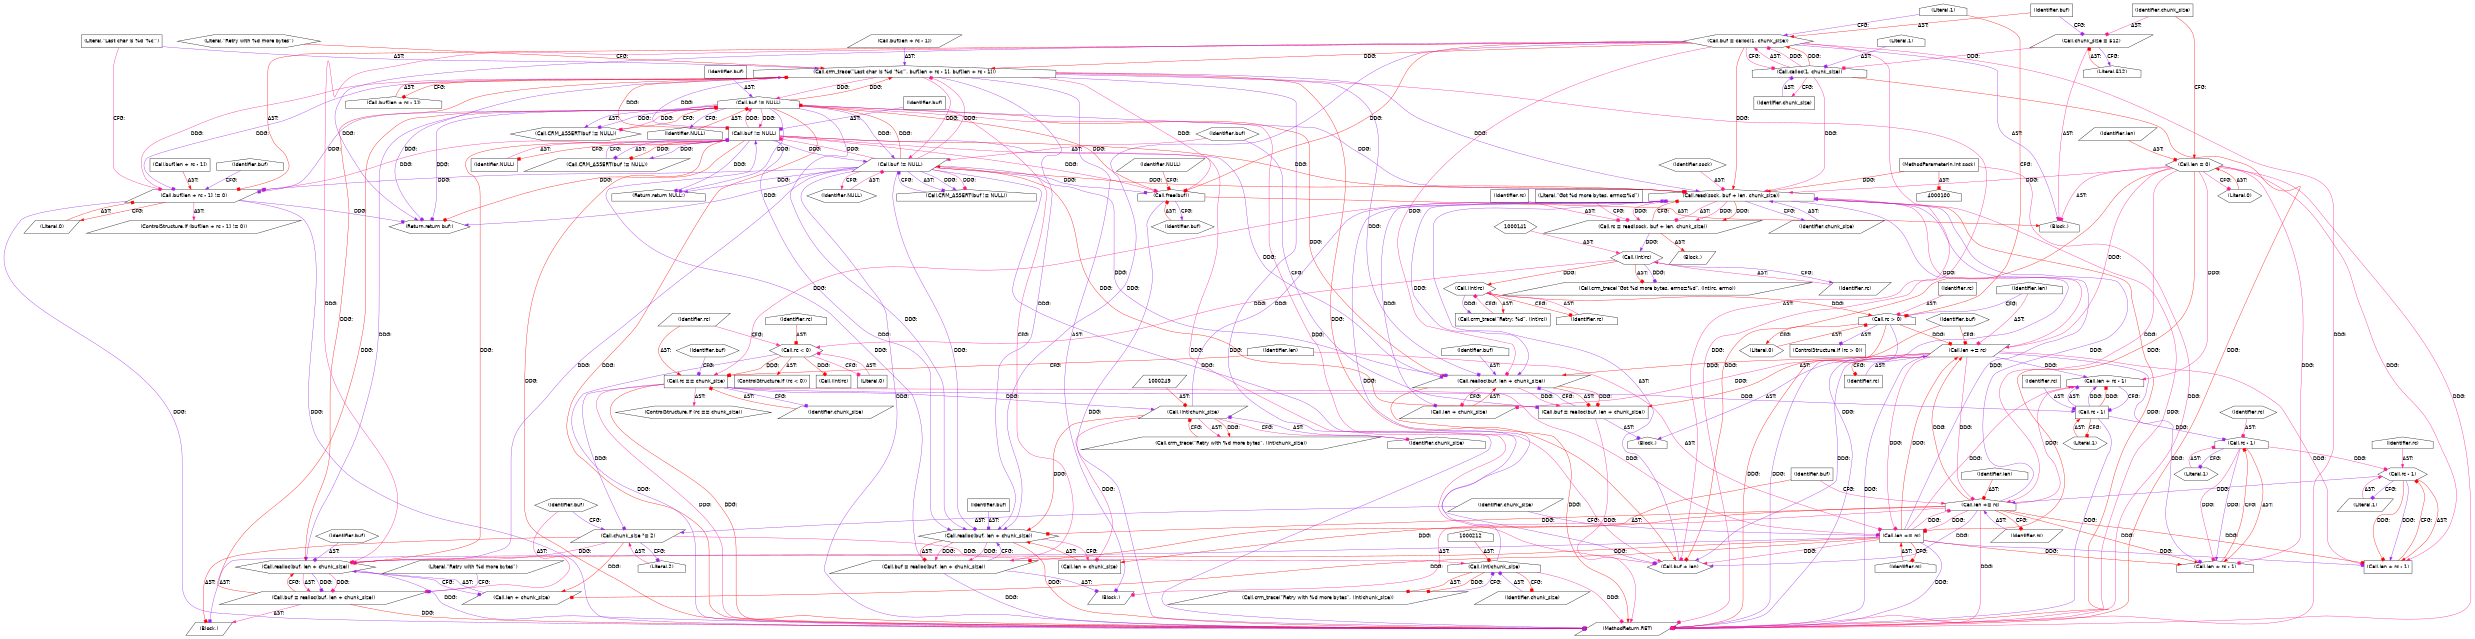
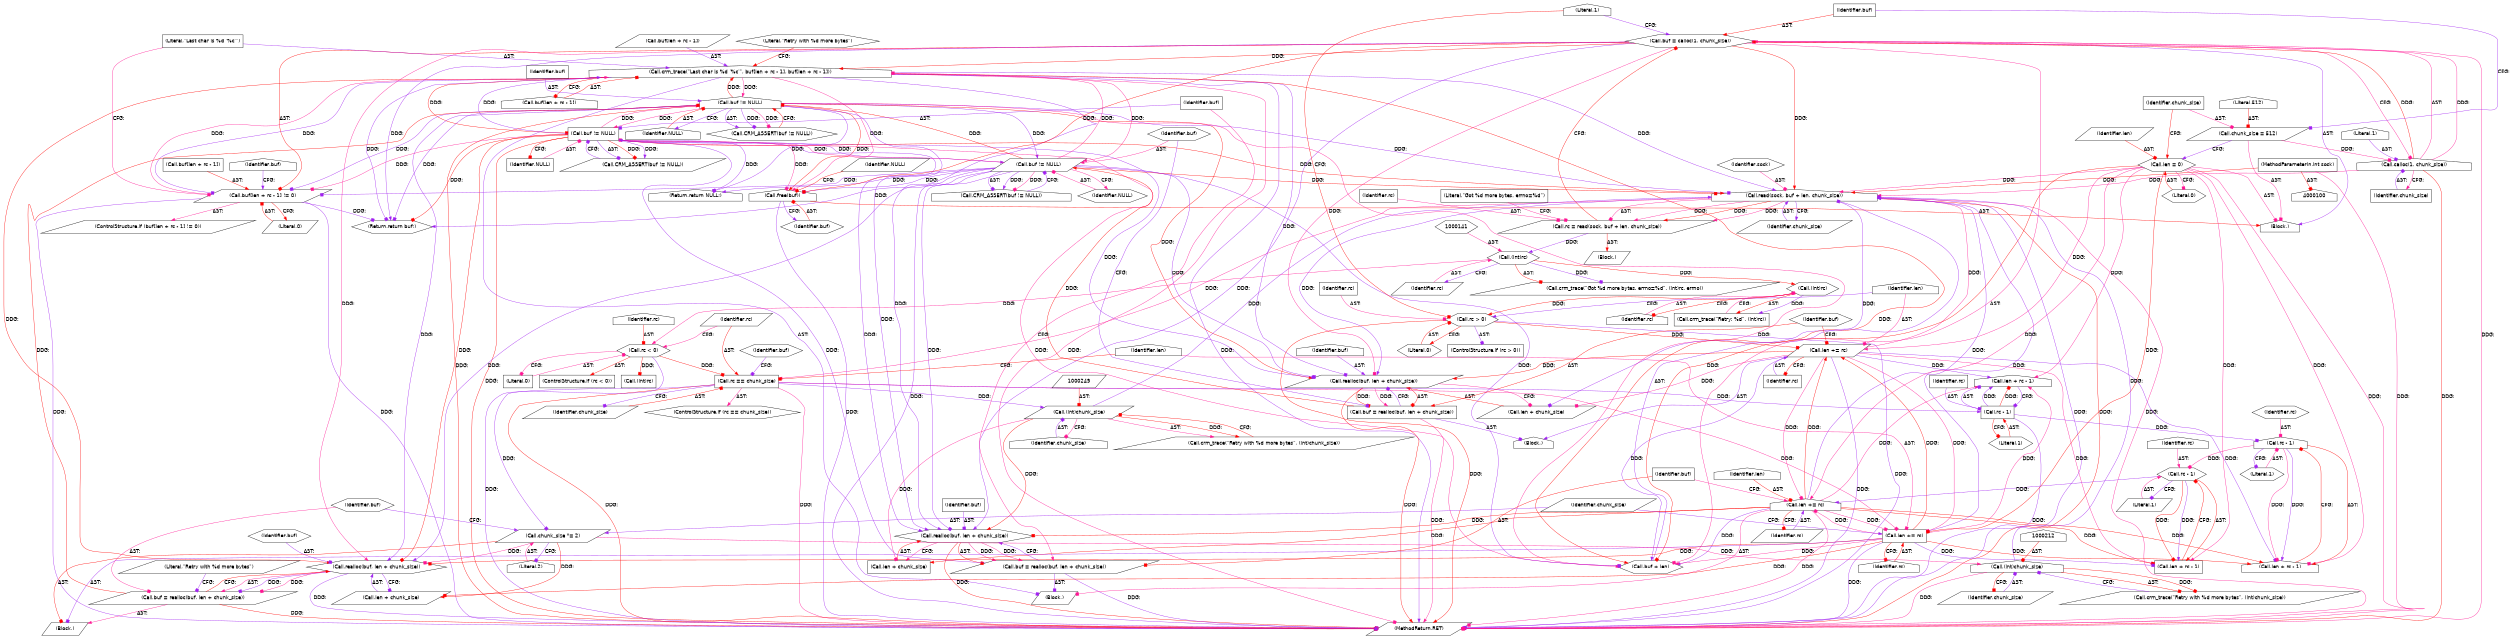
(2105, 55) -> (2209, 149)
(1662, 206) -> (1579, 121)
(1887, 320) -> (1472, 320)
